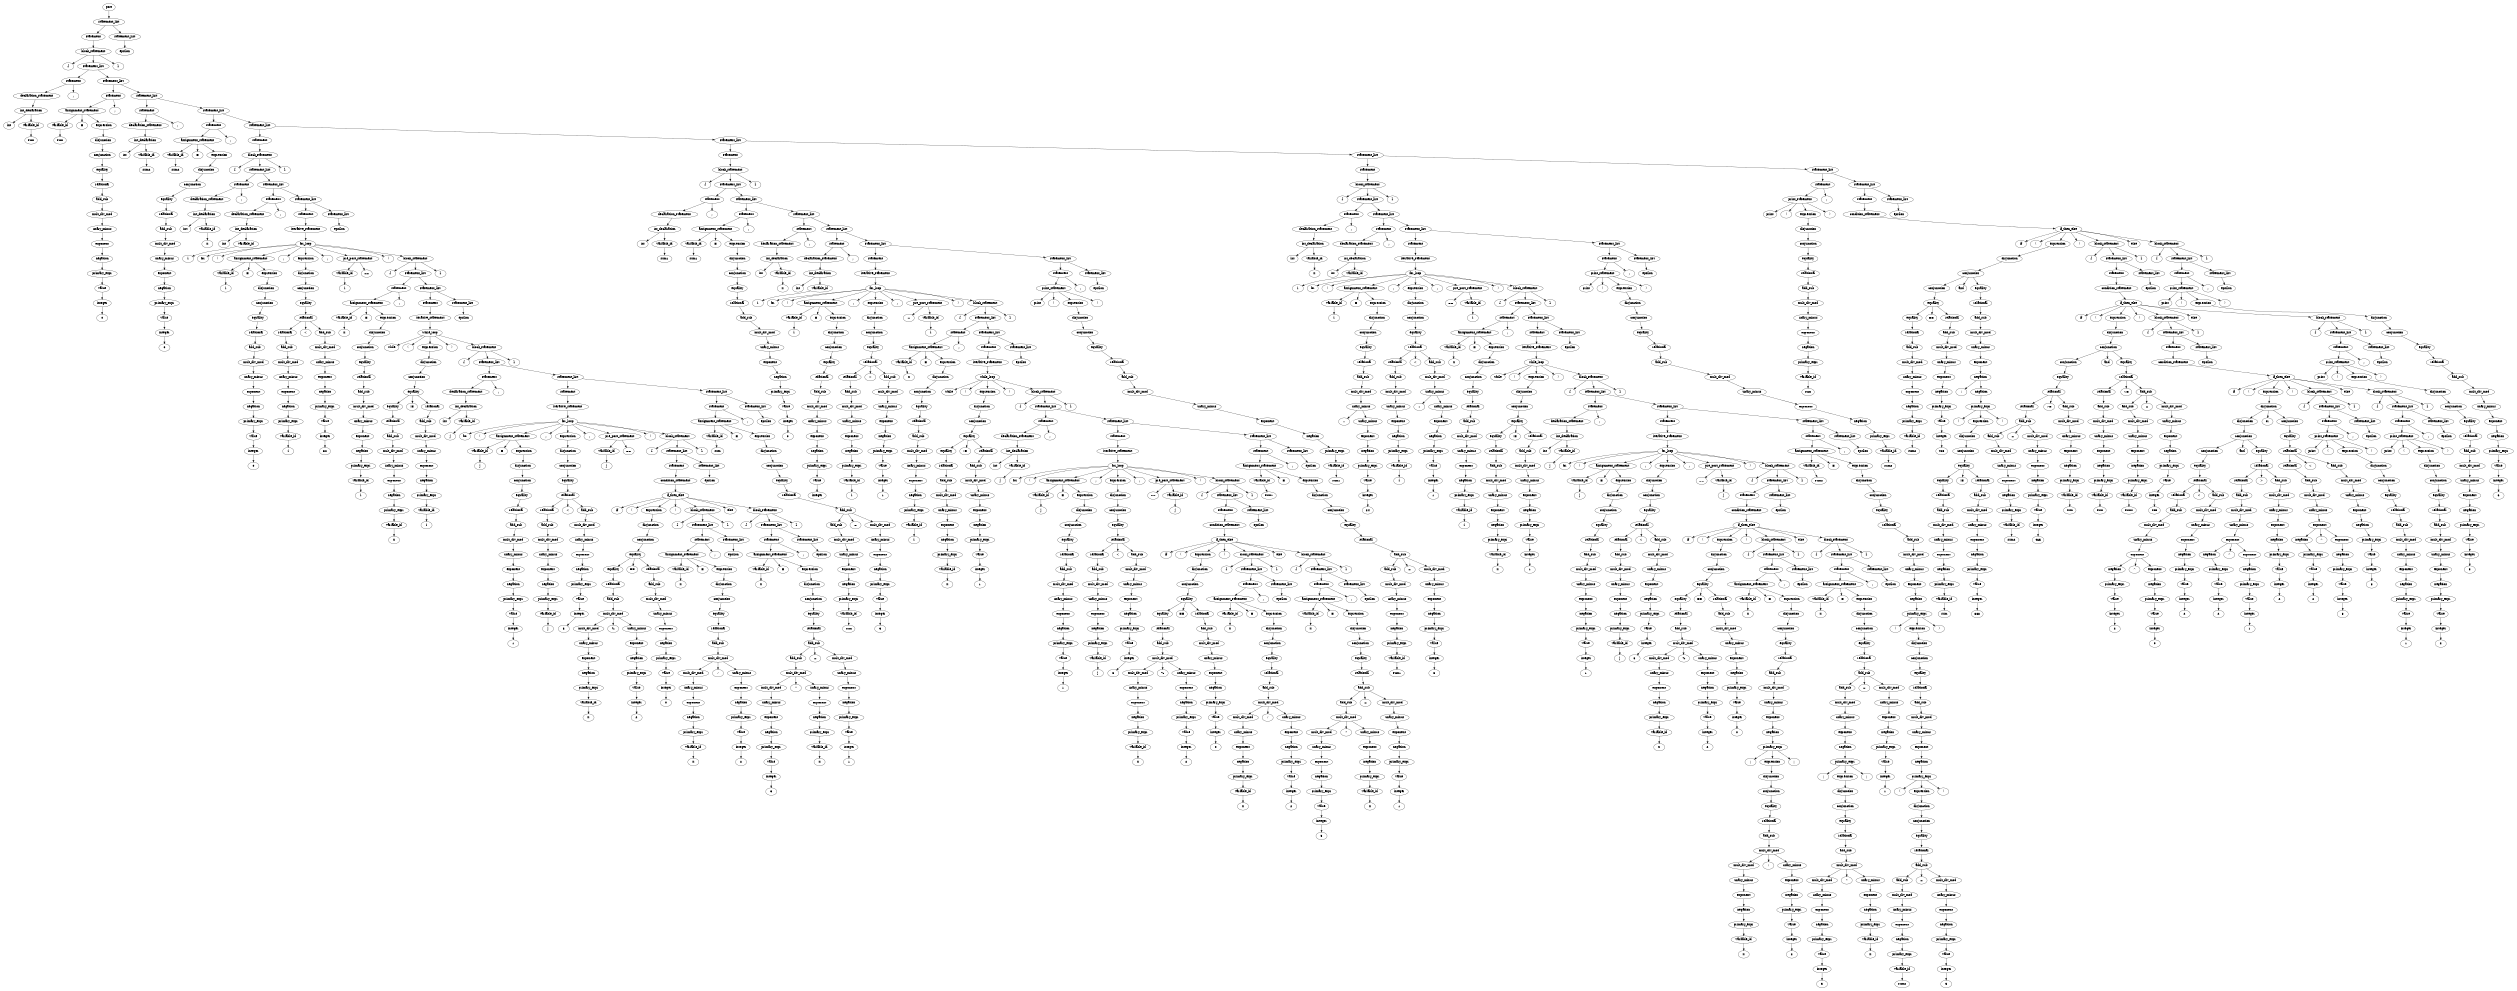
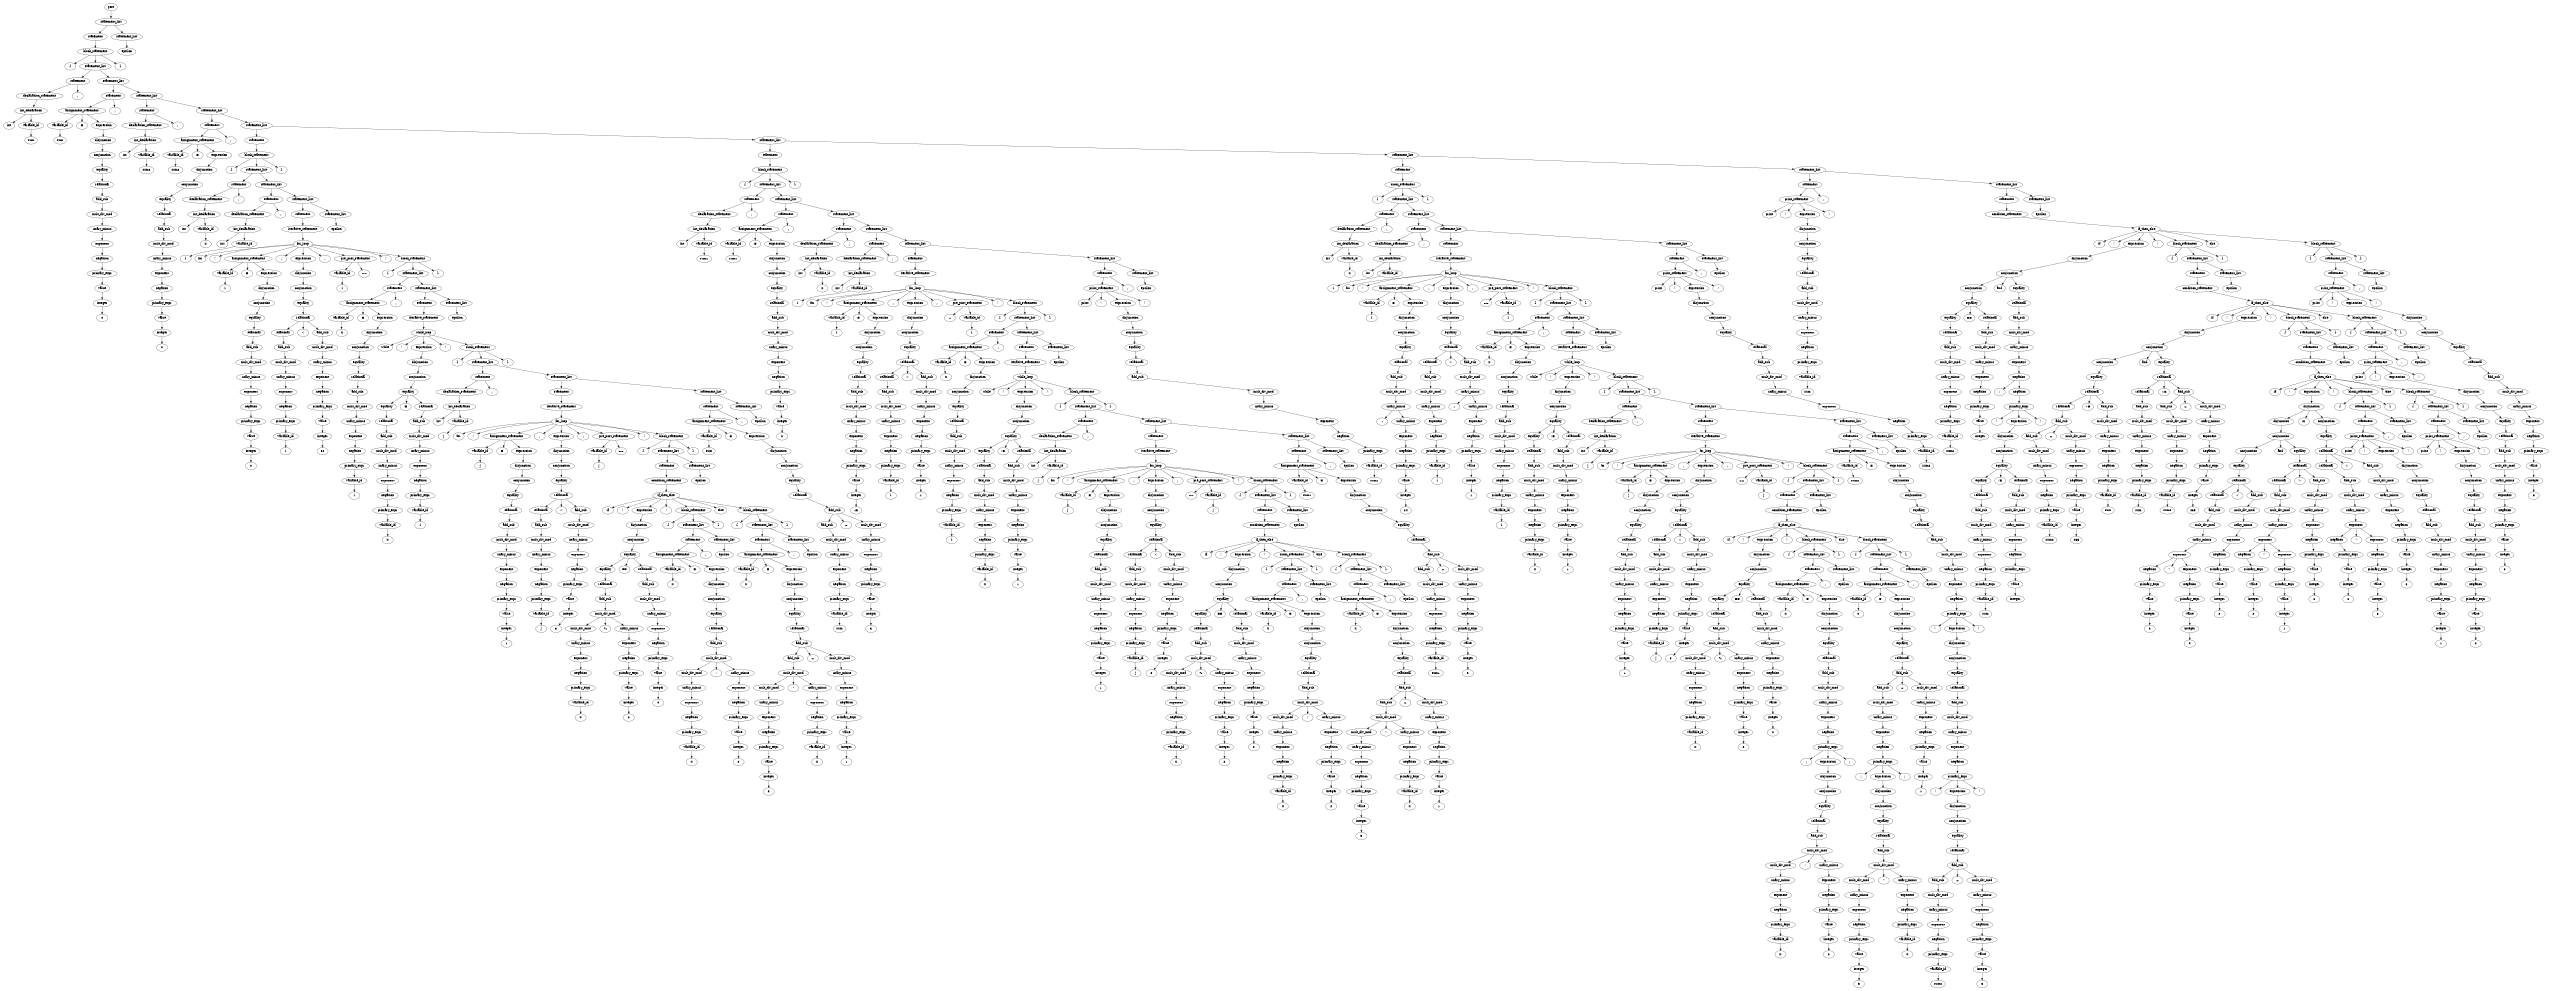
(1942, 451) -> none
none -> (856, 510)
(1977, 614) -> none
